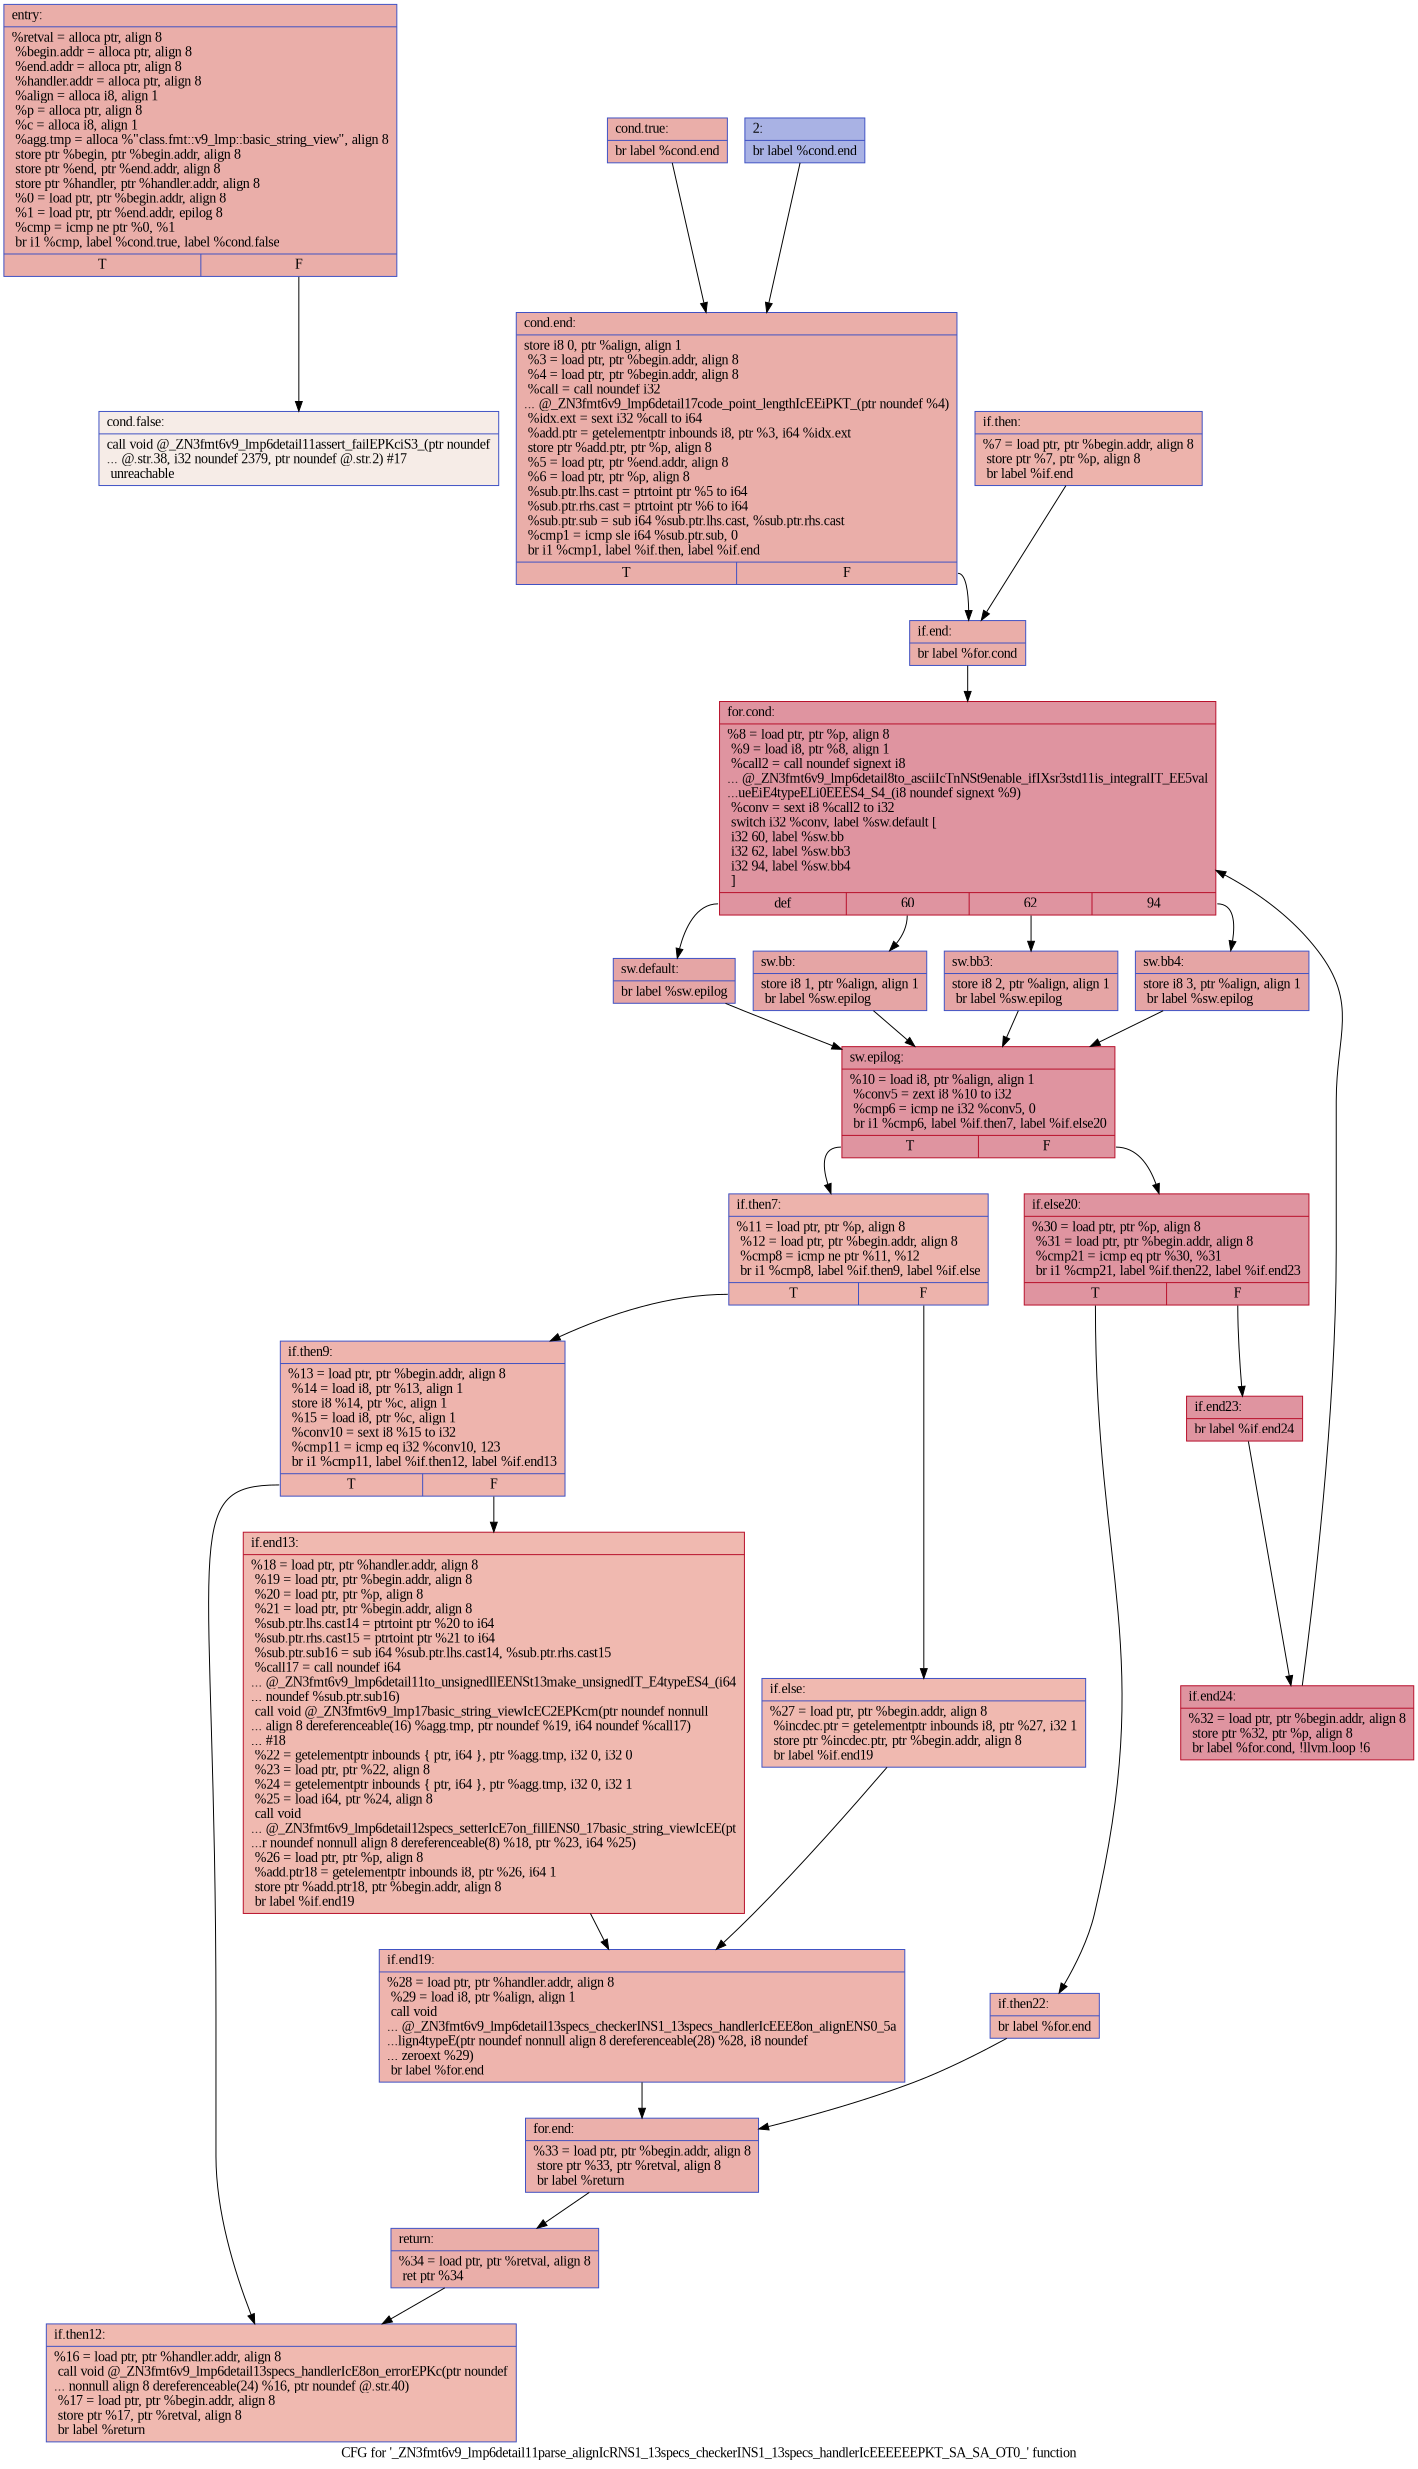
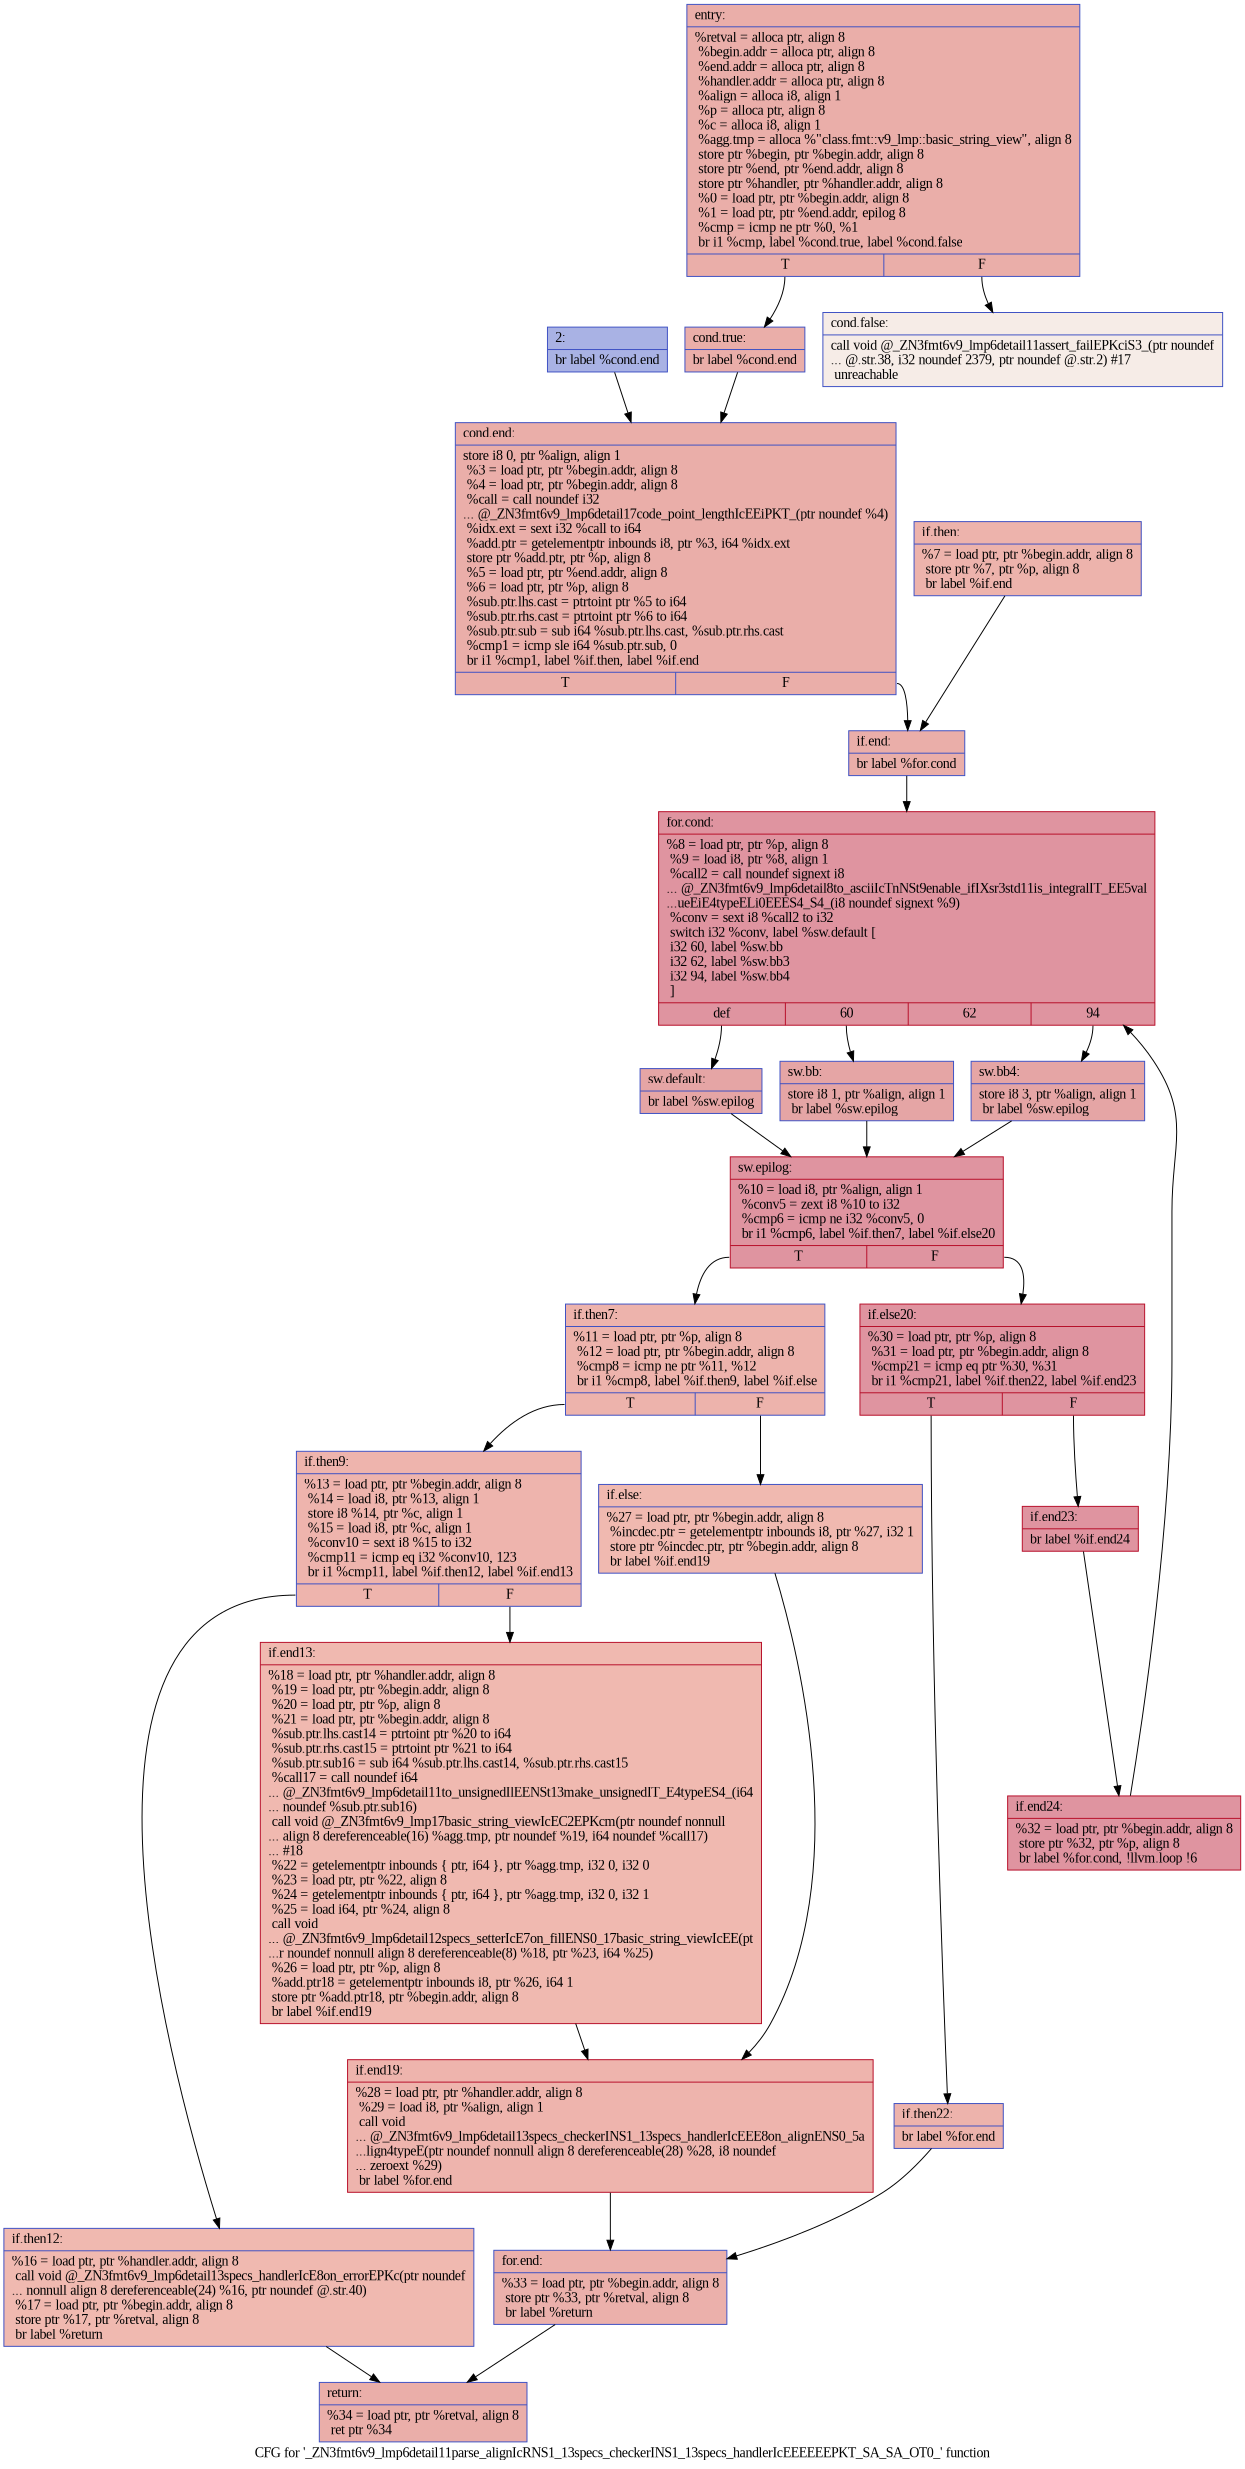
none -> (780, 299)
(1031, 981) -> none
(642, 2016) -> (610, 2126)
(418, 2303) -> (349, 2362)
